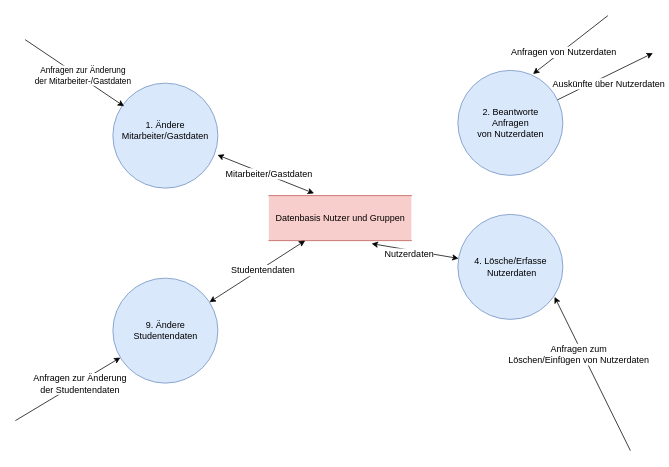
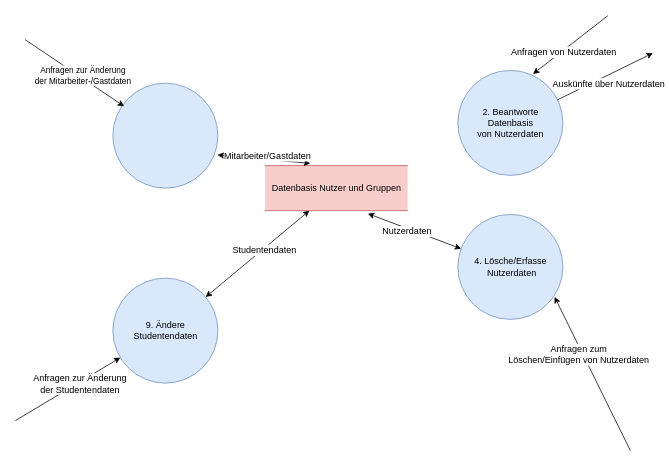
(511, 123) -> (511, 123)
(165, 130) -> none
(340, 218) -> (336, 188)
